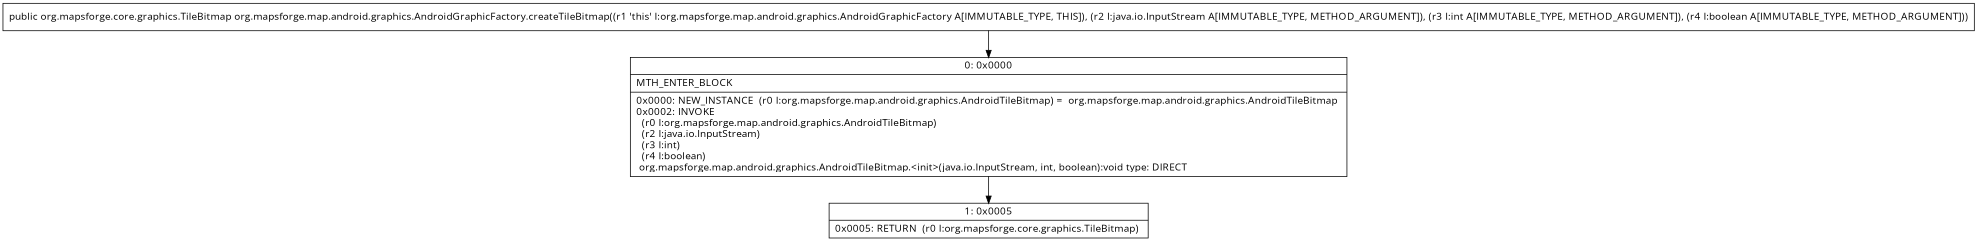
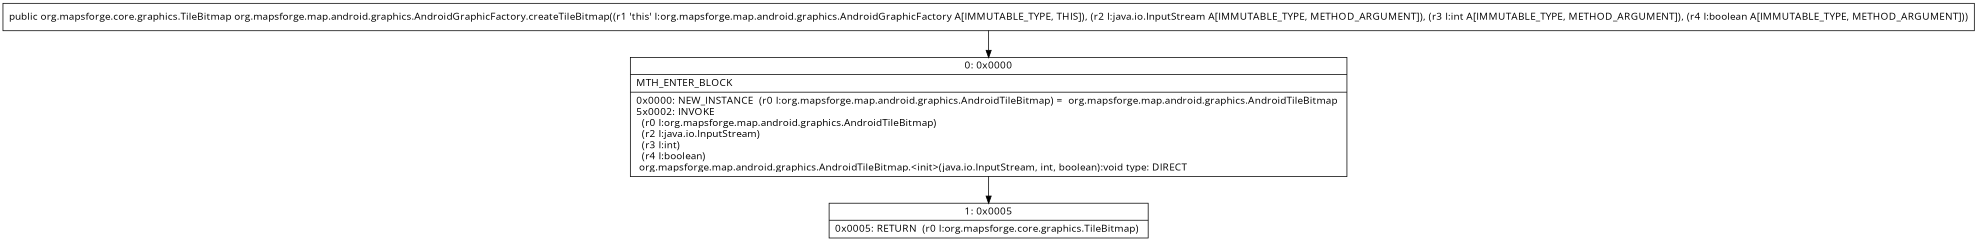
(678, 112) -> (678, 112)
